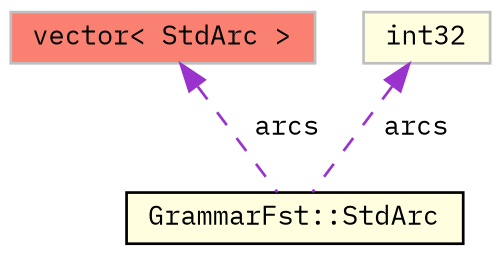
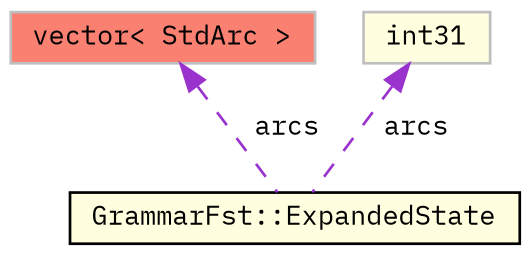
(427, 38) -> (427, 38)
(295, 218) -> (295, 218)
